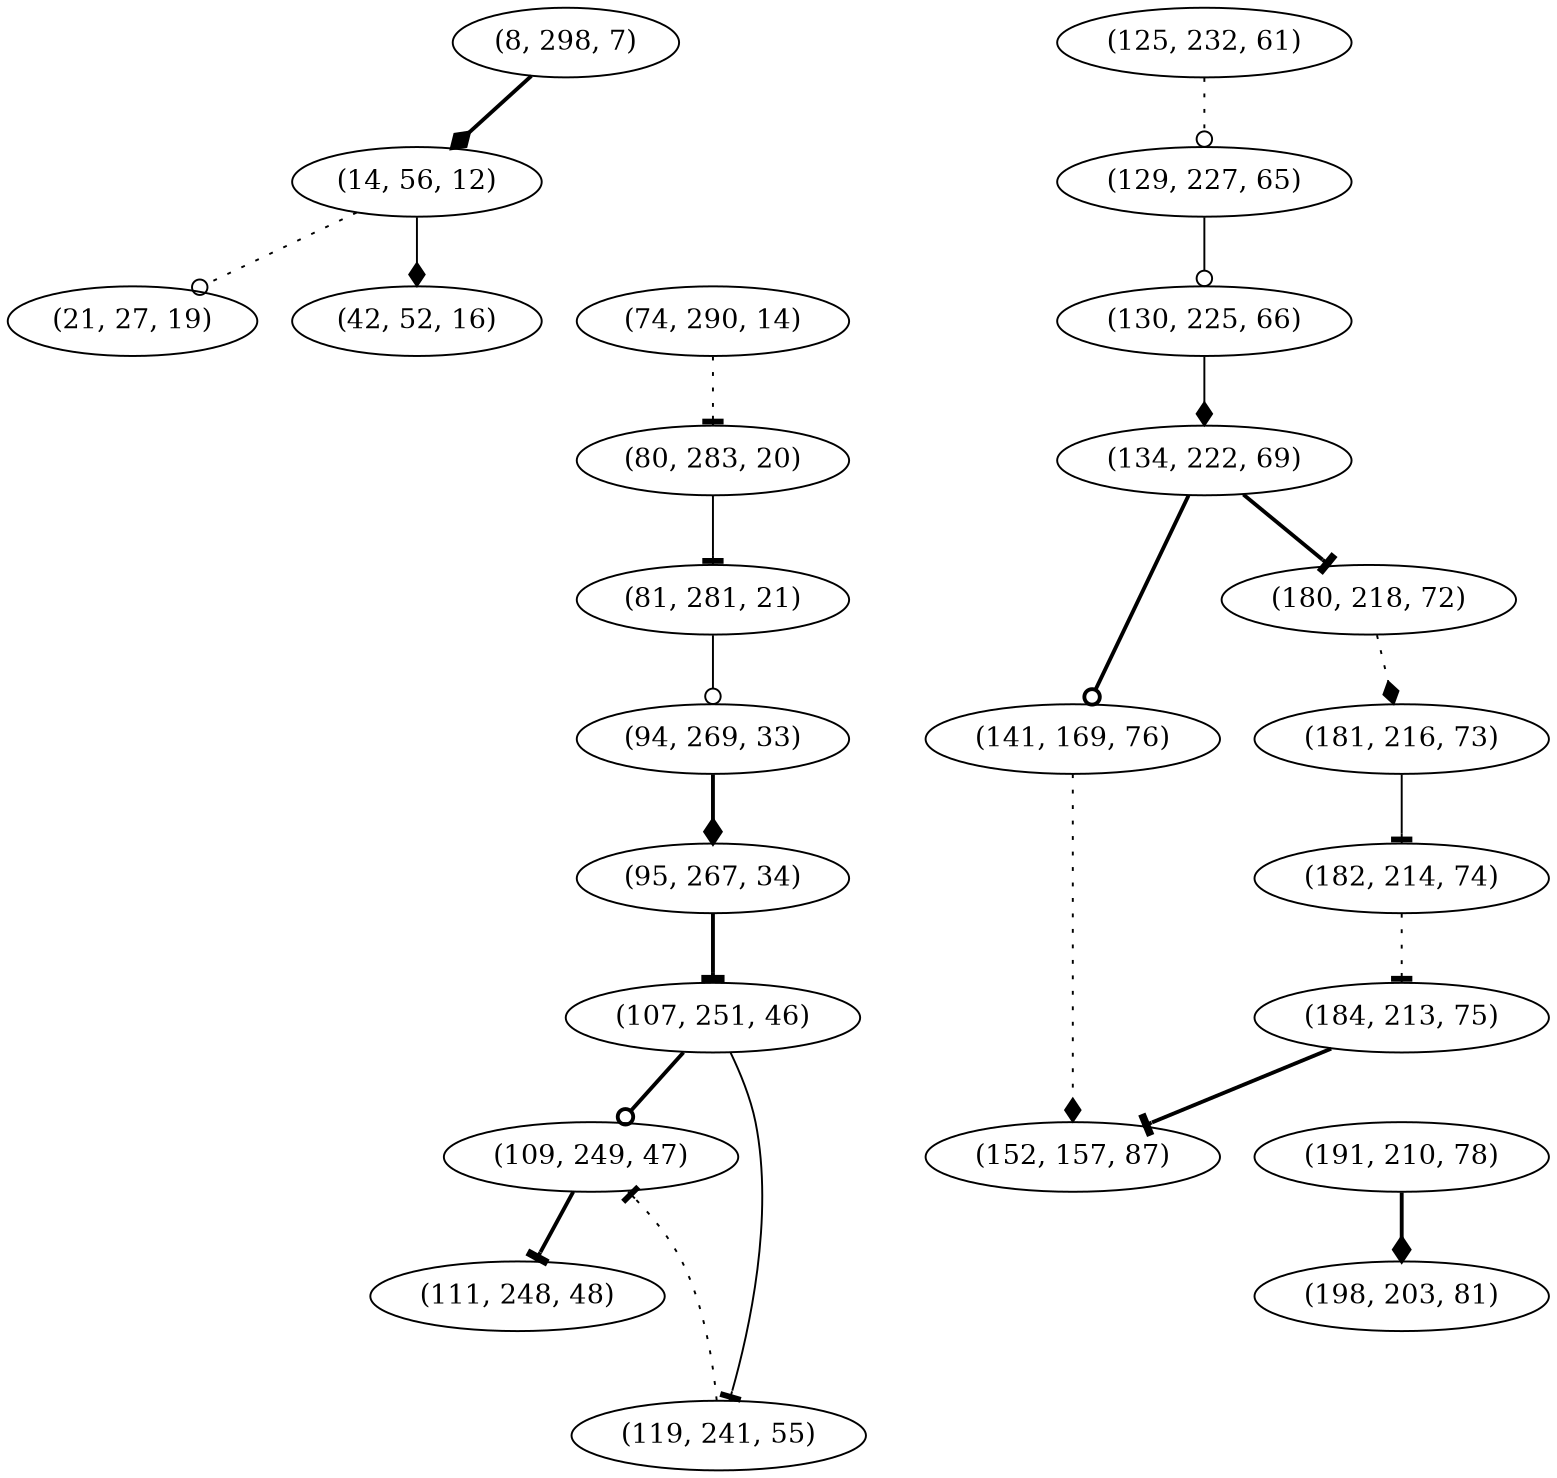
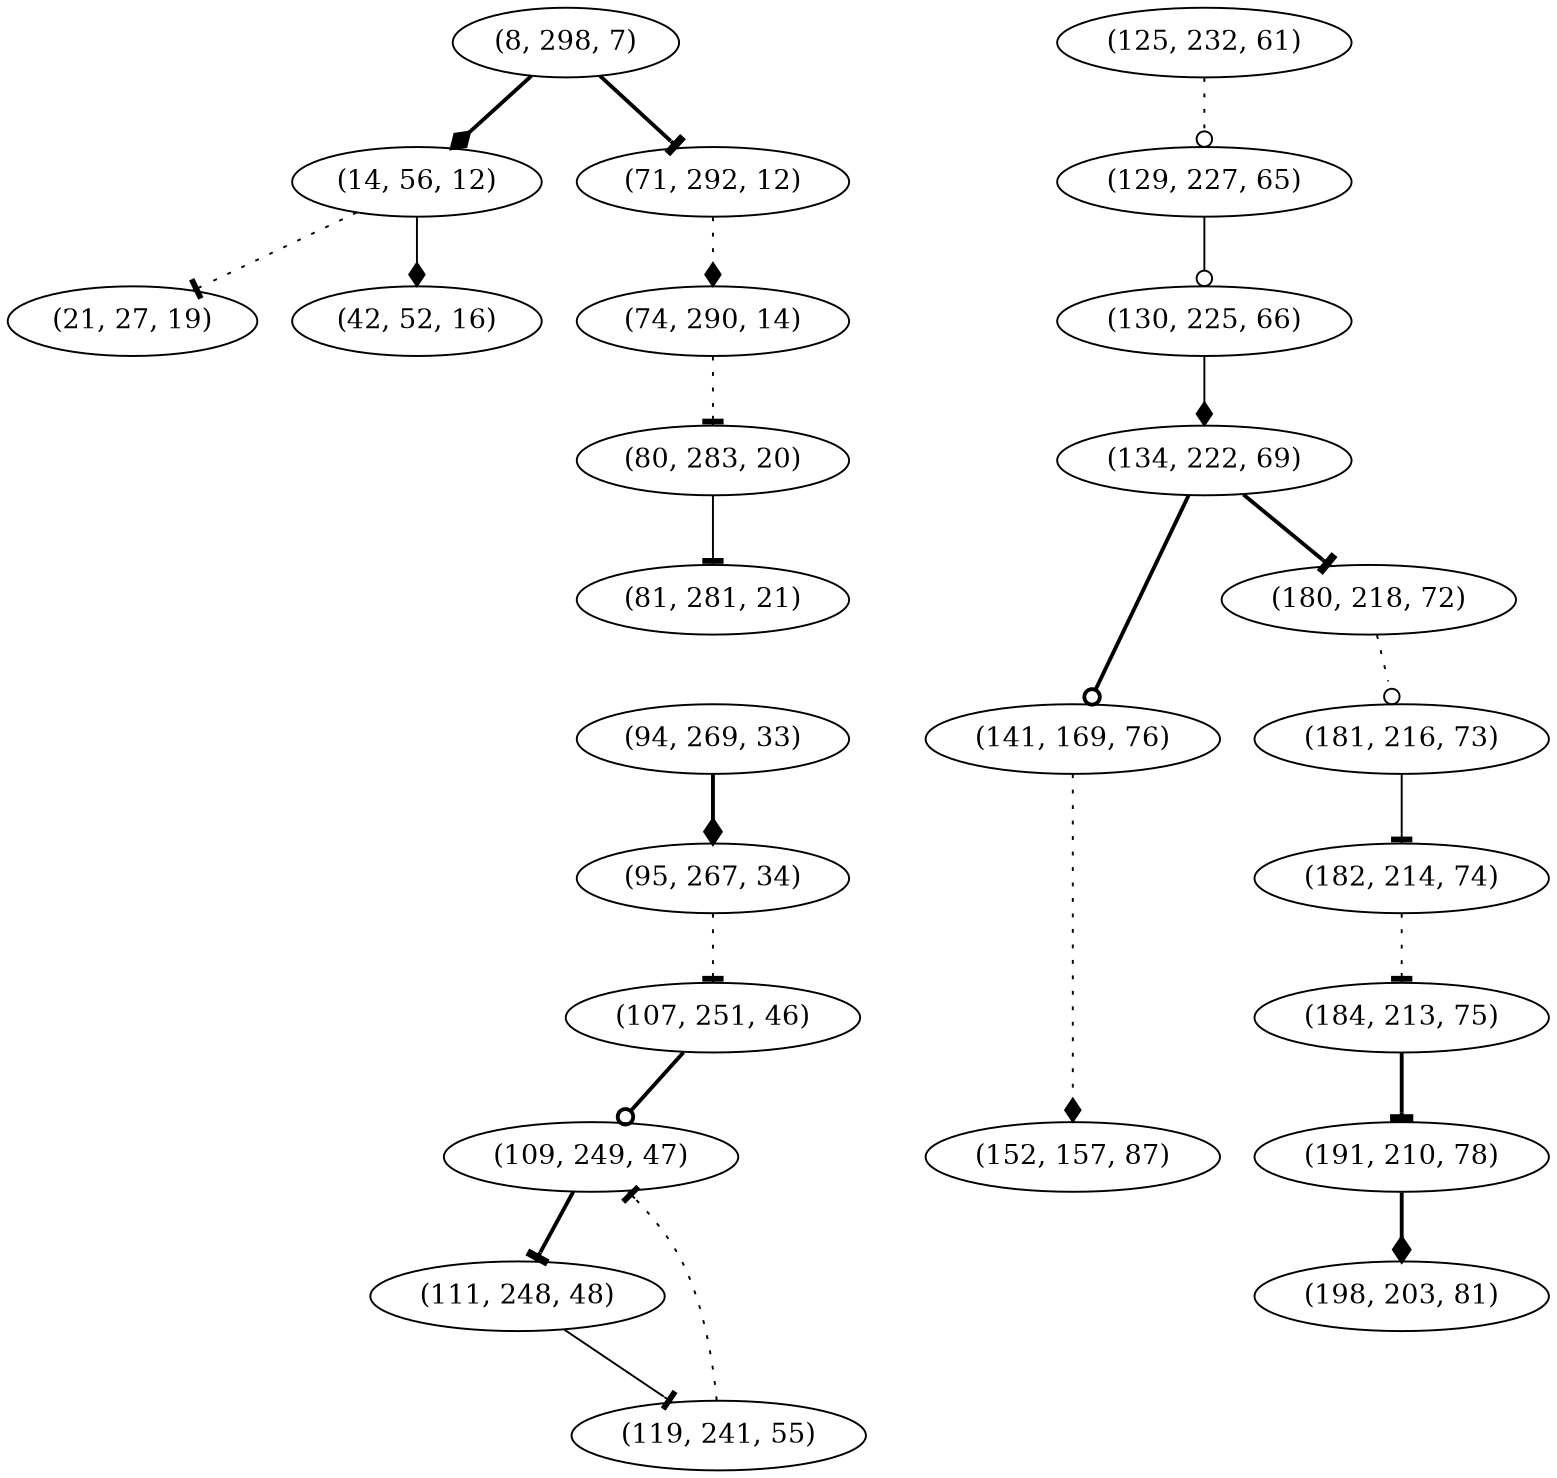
none -> (713, 182)
(282, 248) -> (282, 248)
(1383, 658) -> (1383, 658)
(713, 662) -> none
(713, 943) -> (713, 943)
(1242, 1086) -> (1402, 1083)
(761, 1221) -> (614, 1363)
